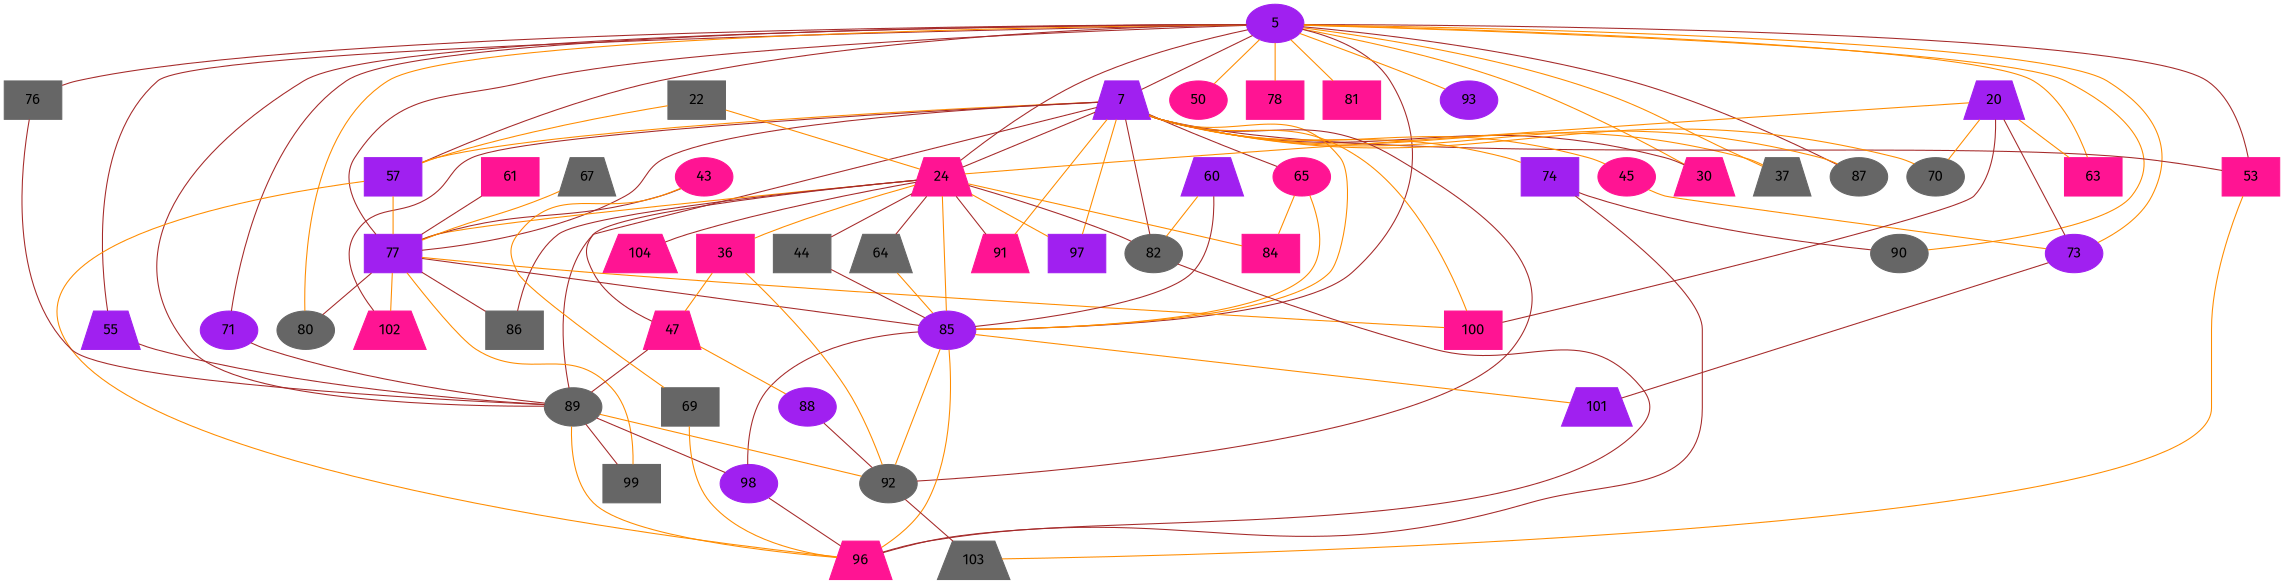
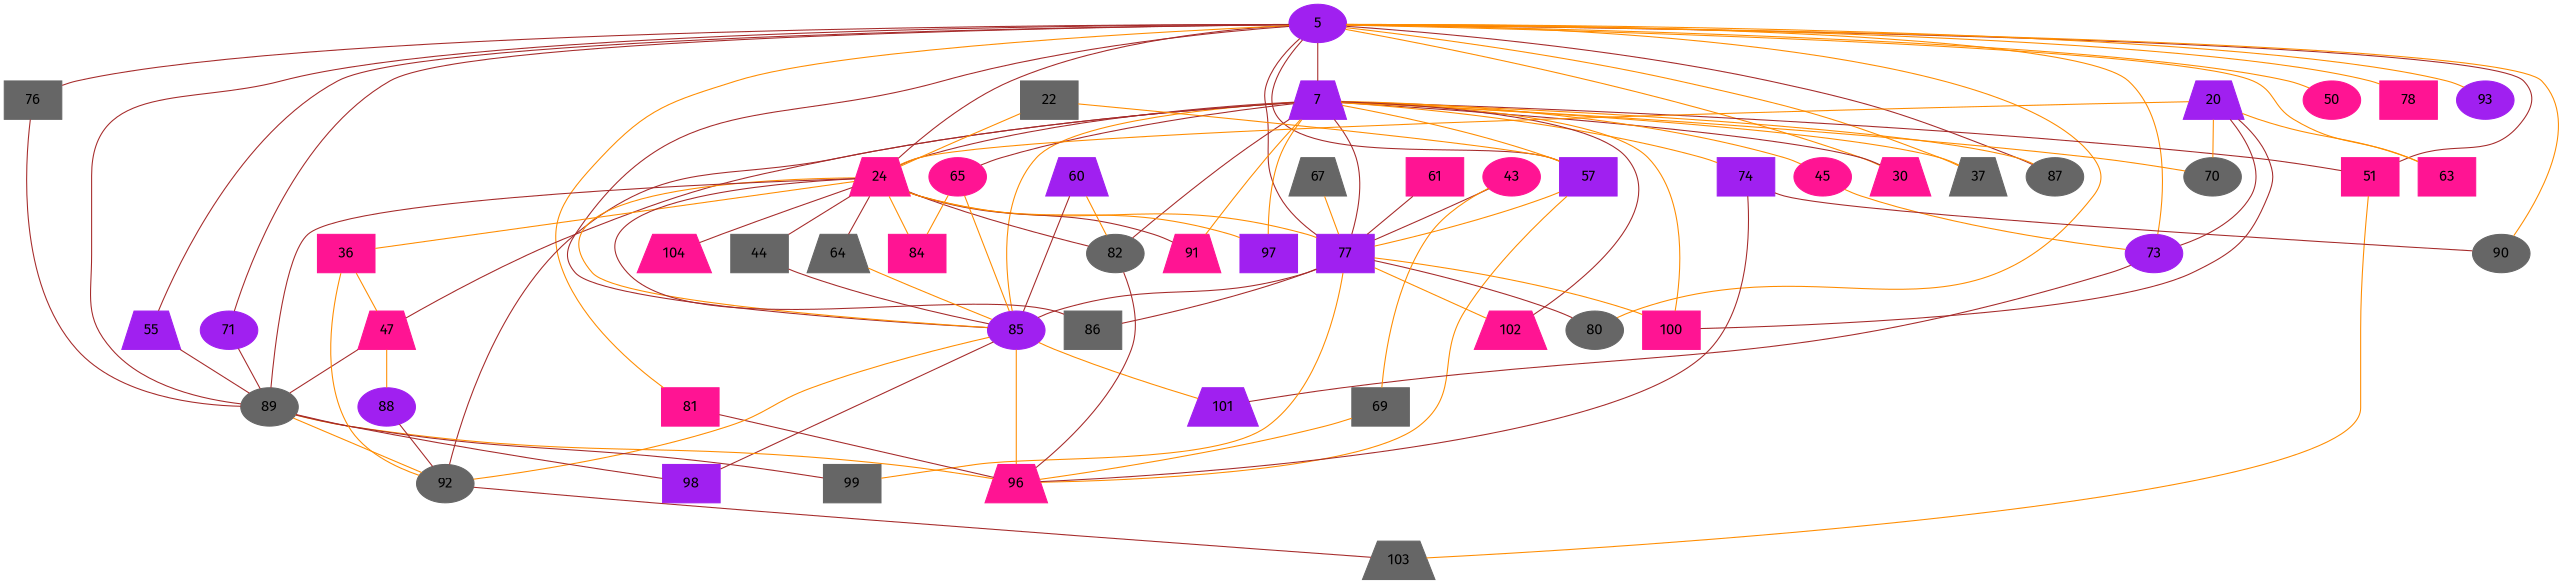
(2251, 177) -> (2370, 177)
(749, 484) -> (691, 484)
(805, 522) -> (856, 446)
